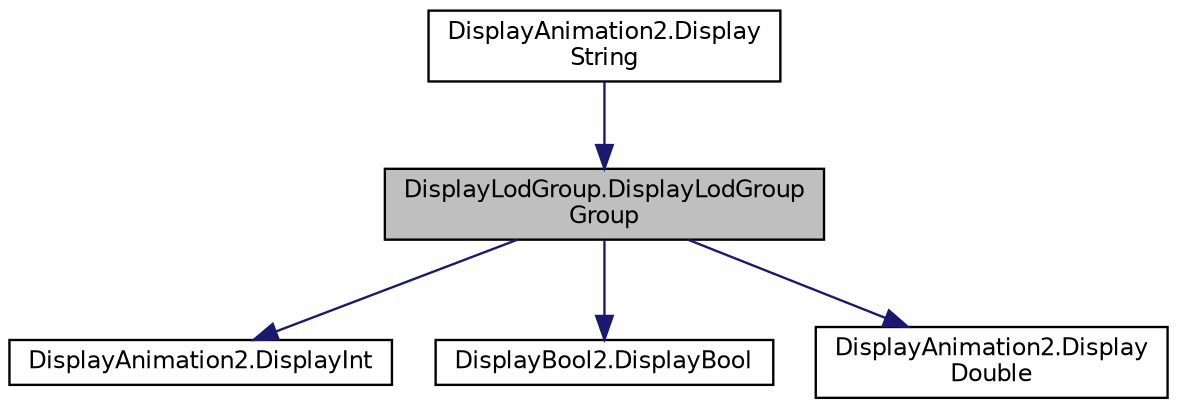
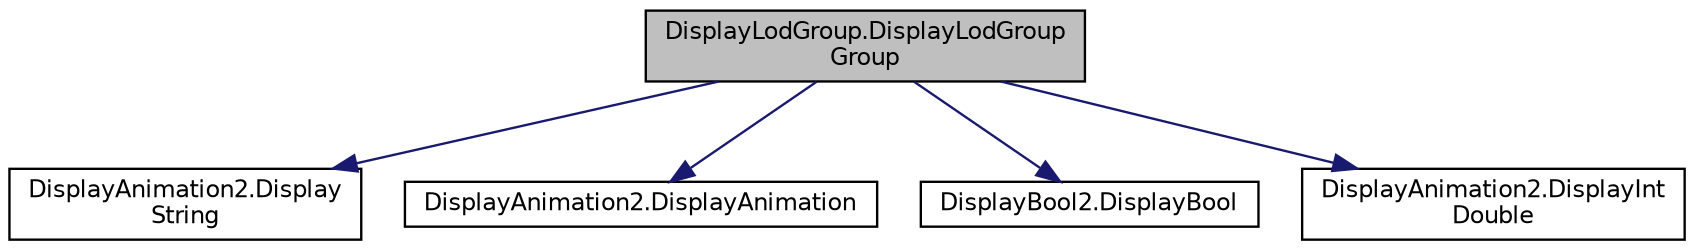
(604, 113) -> (537, 122)
(201, 362) -> (641, 204)
(992, 362) -> (1493, 204)
